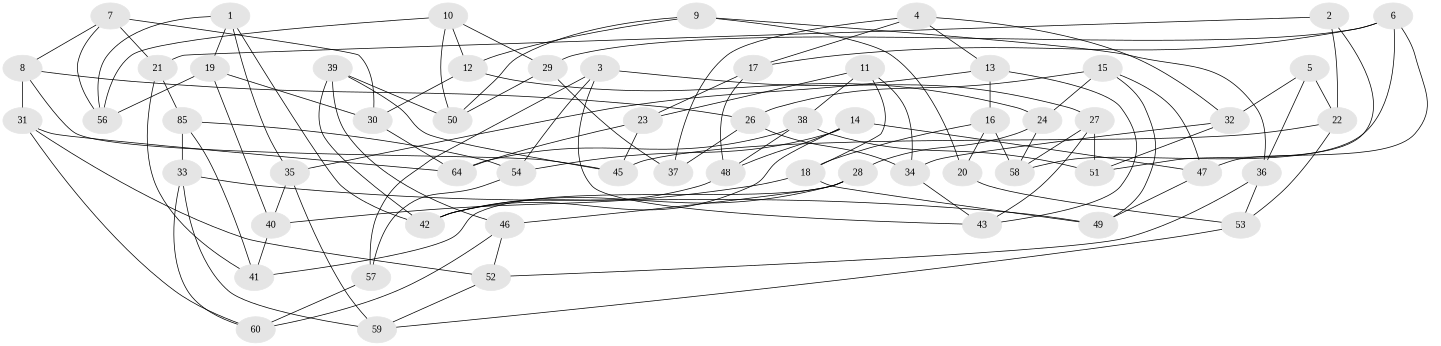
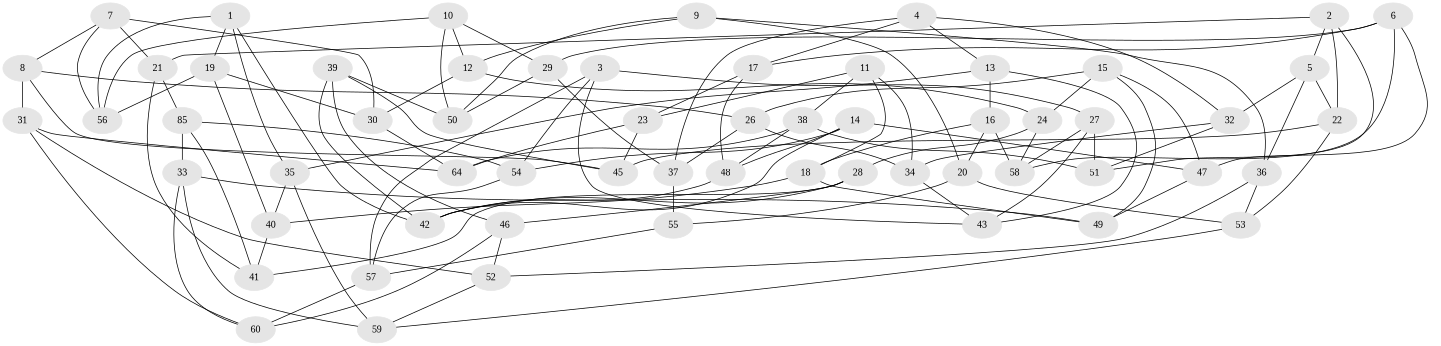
none -> (1320, 42)
none -> (673, 225)
